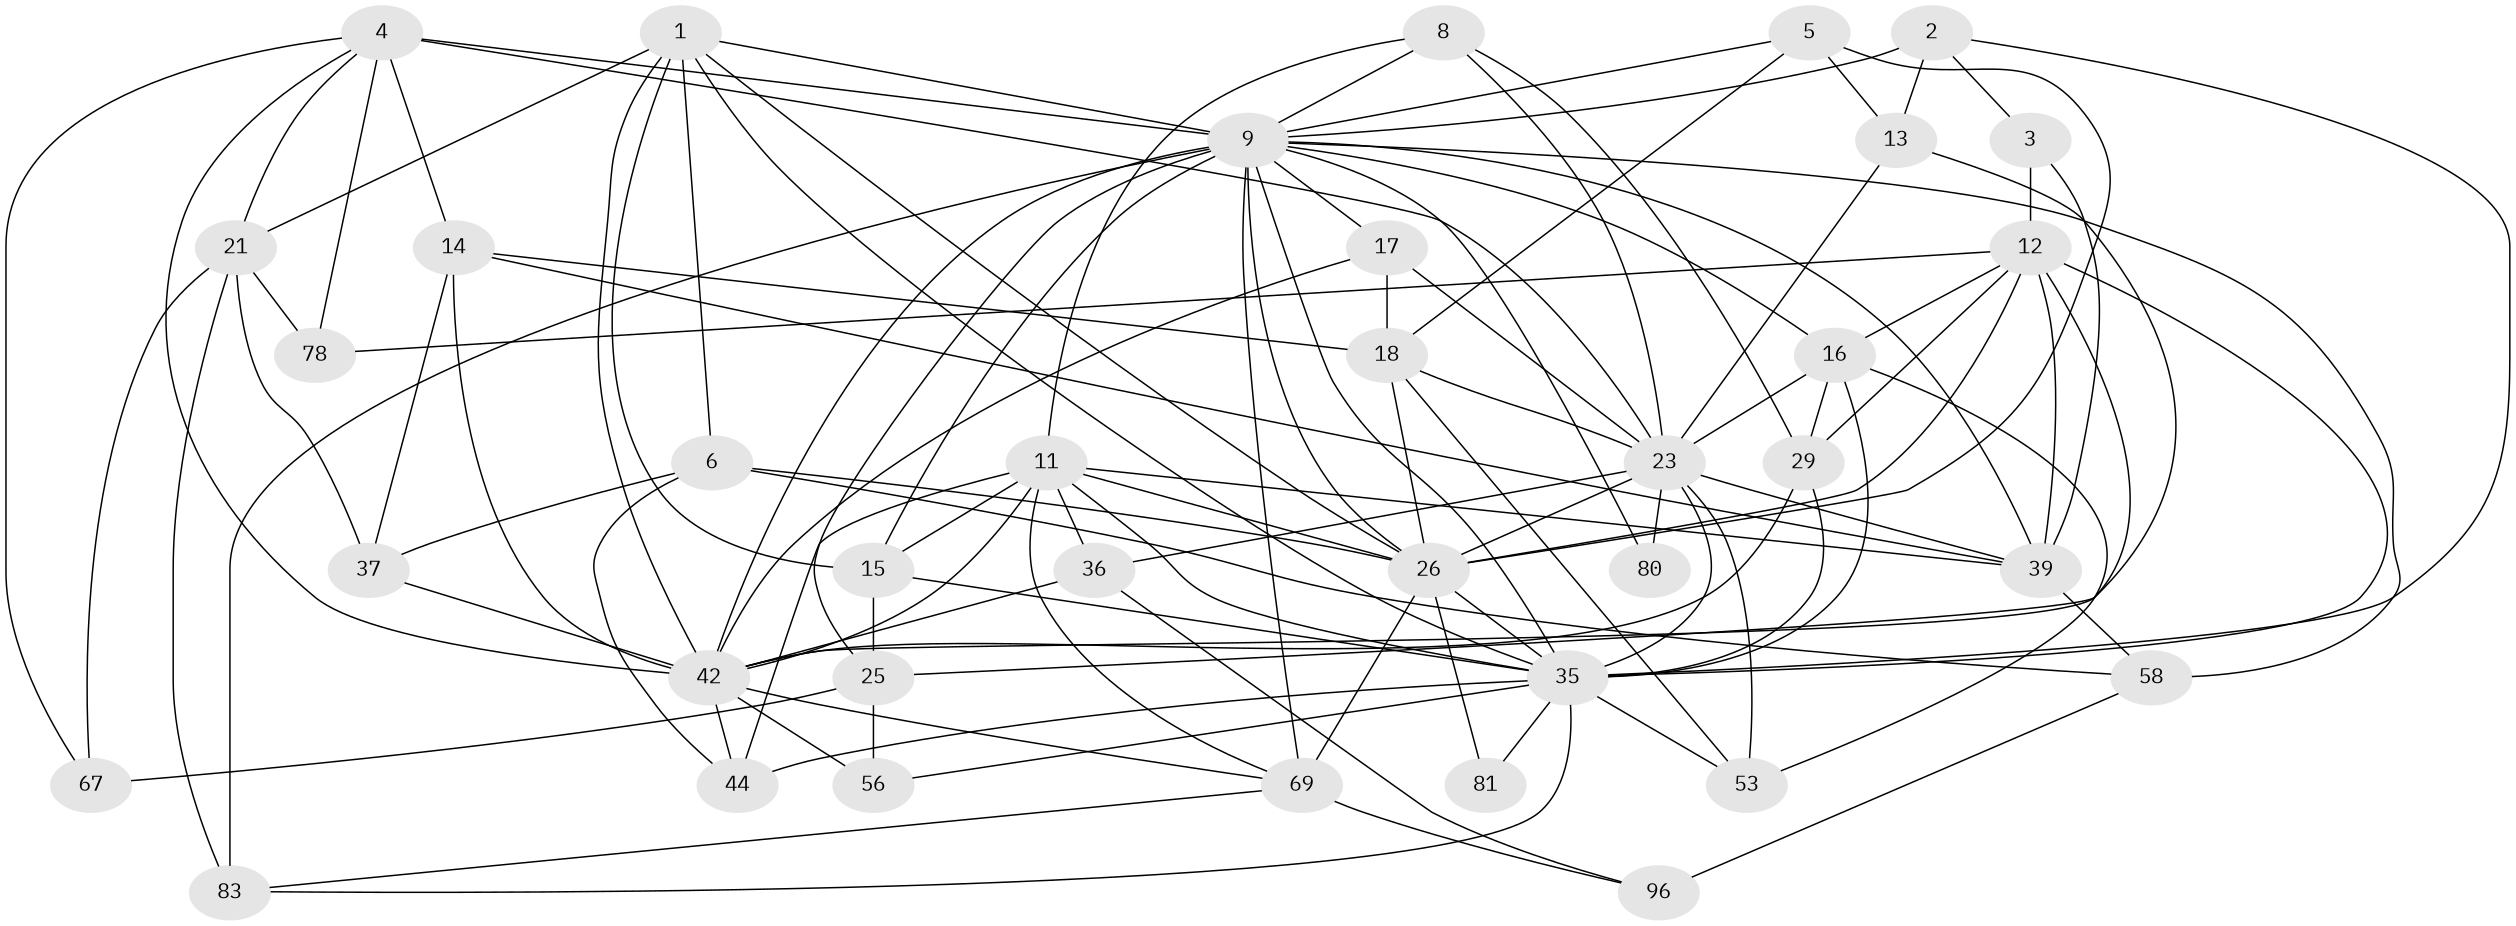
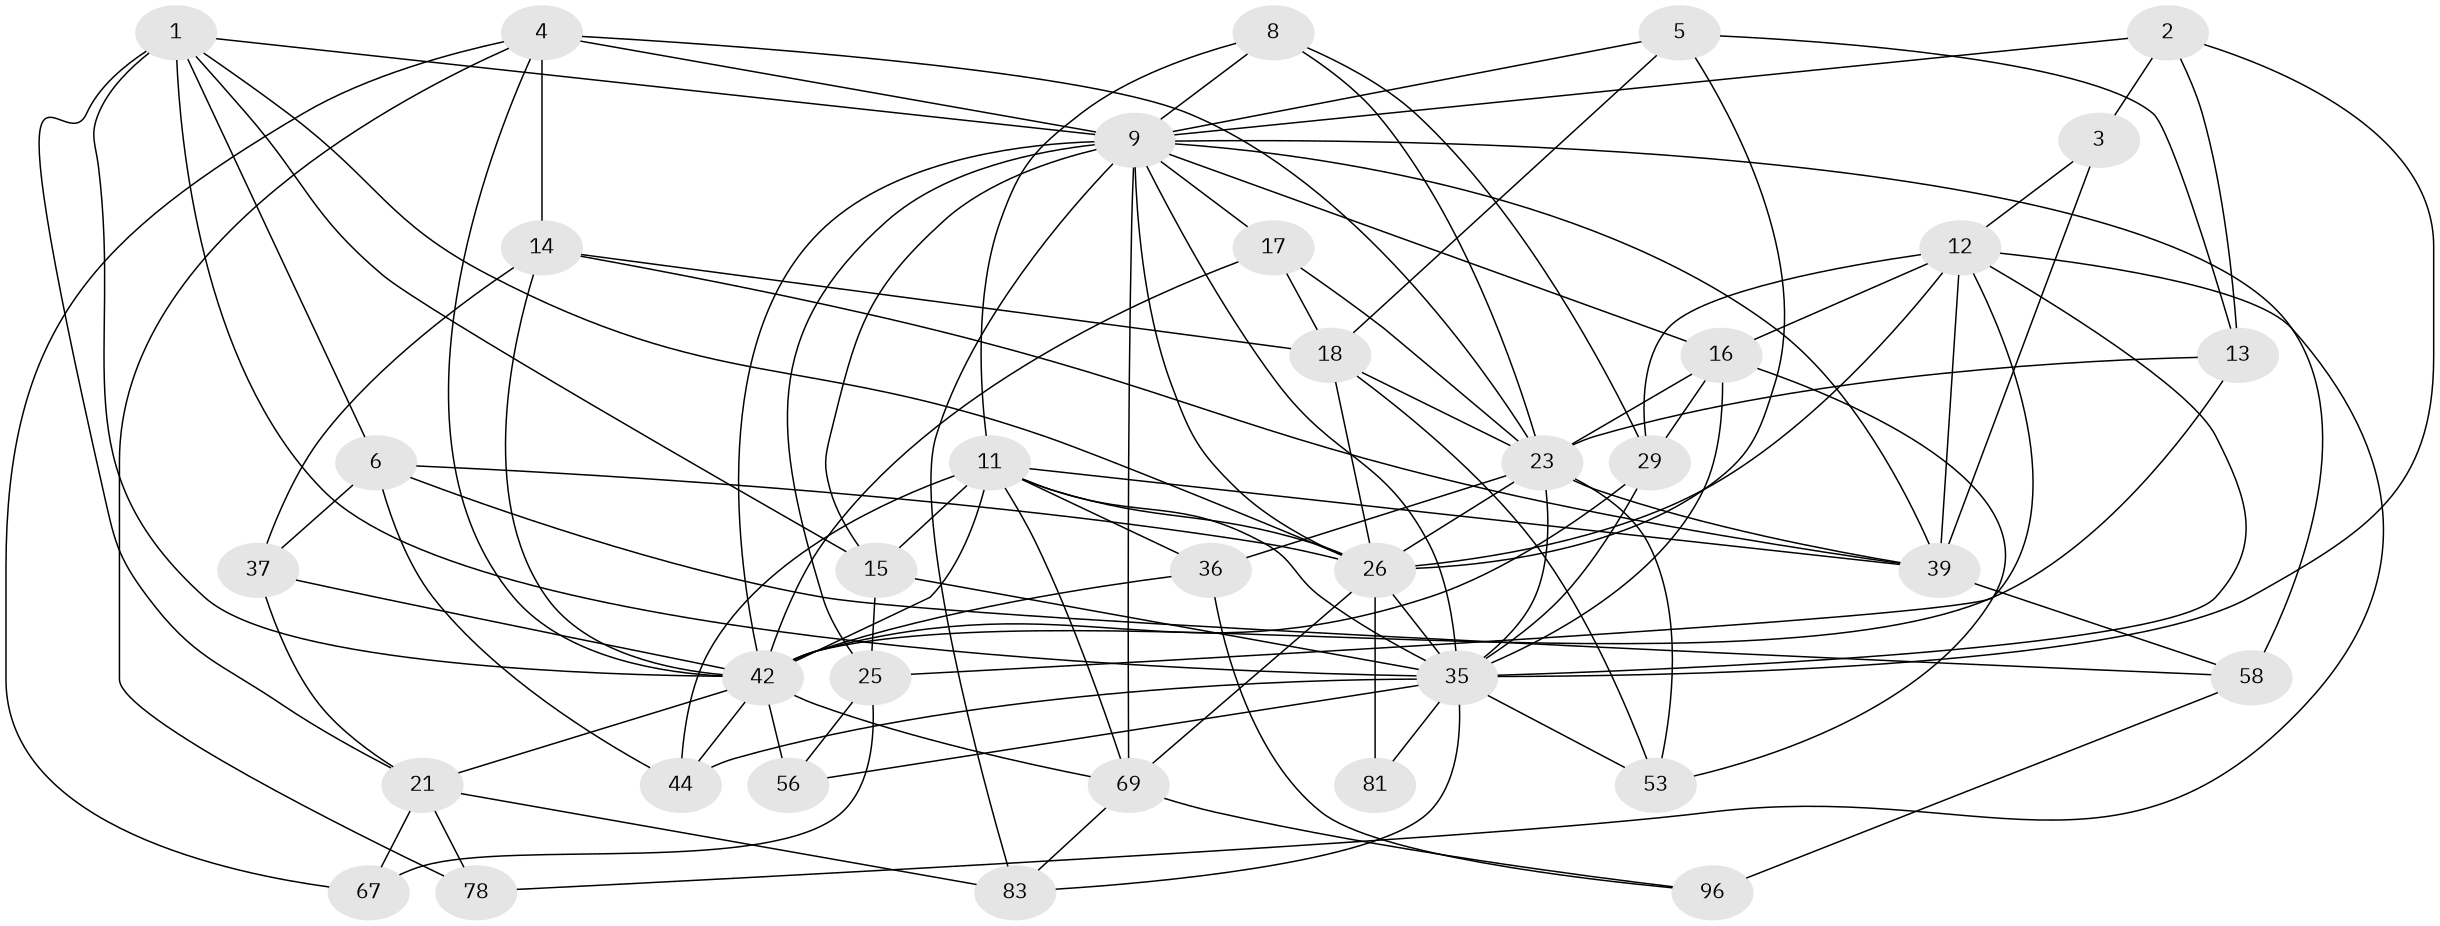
(288, 129) -> (606, 727)
(1650, 570) -> none
